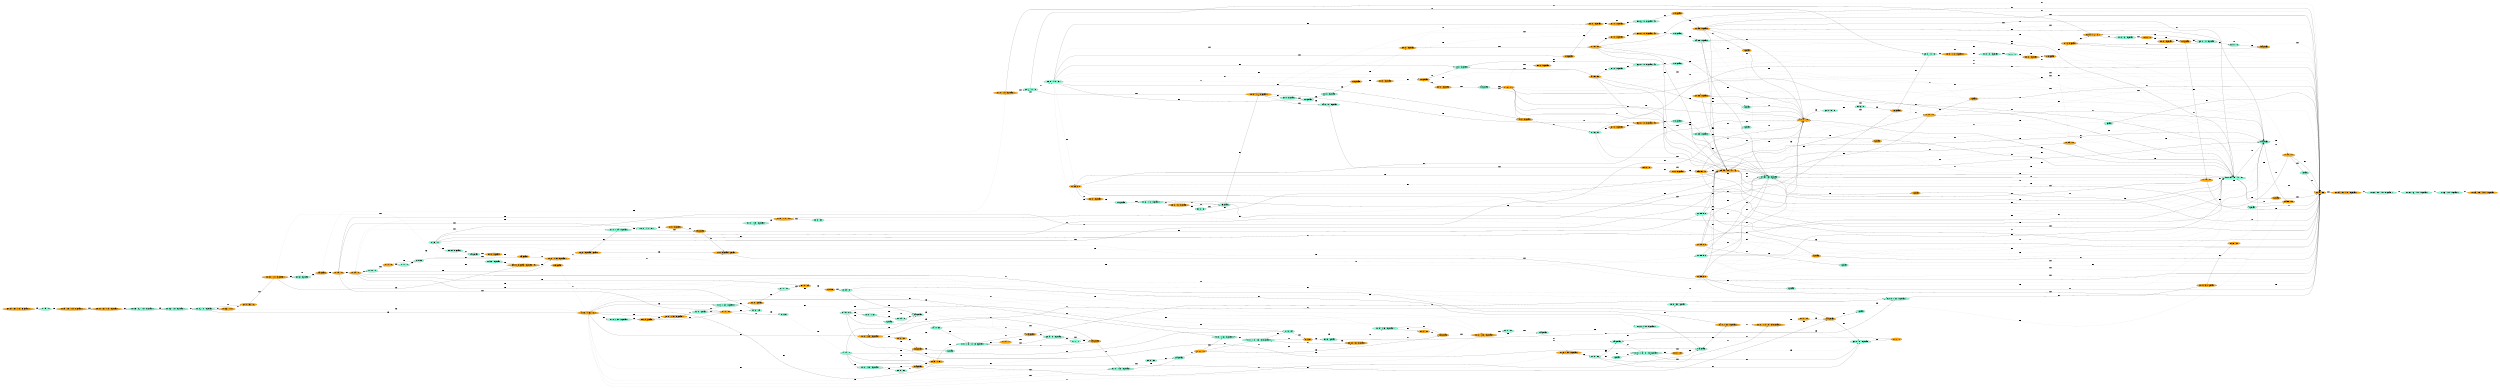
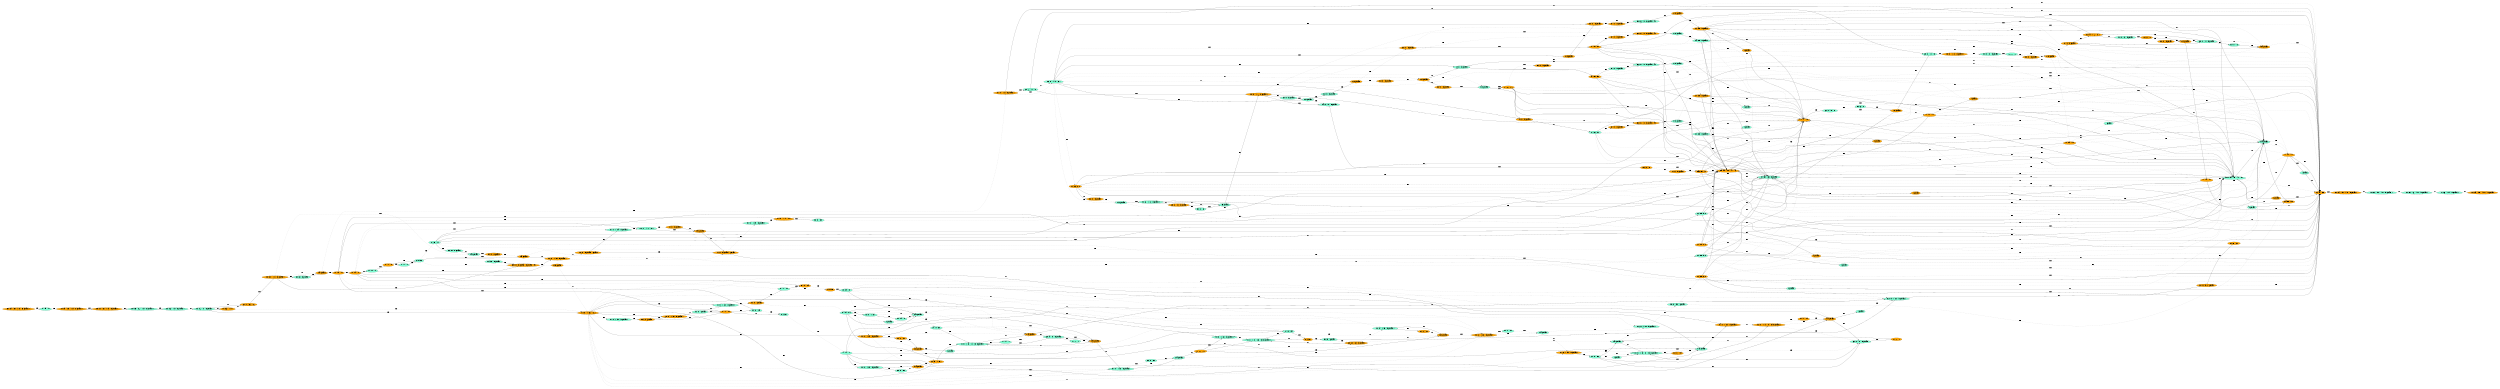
(1006, 342) -> (1006, 342)
